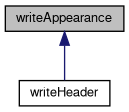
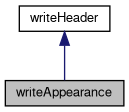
(65, 63) -> (65, 63)
